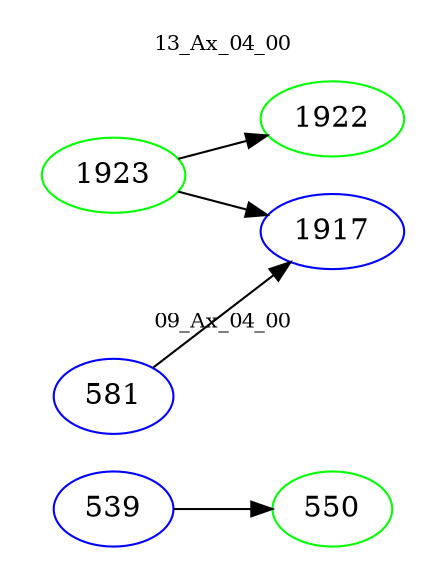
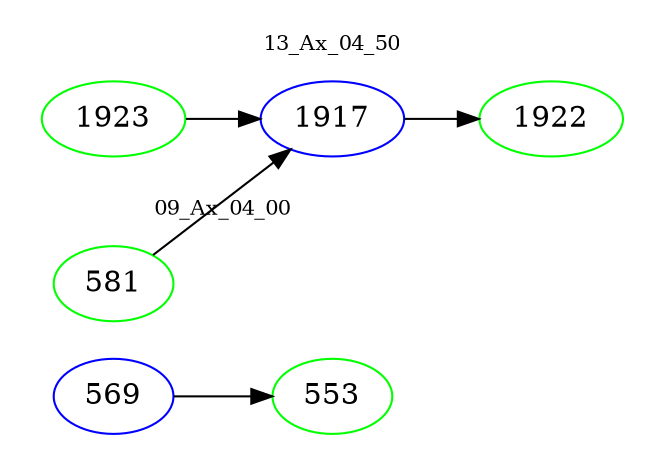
(223, 45) -> (332, 45)
(213, 150) -> (431, 119)
(114, 396) -> (114, 284)
(114, 509) -> (114, 396)
(332, 509) -> (332, 396)
